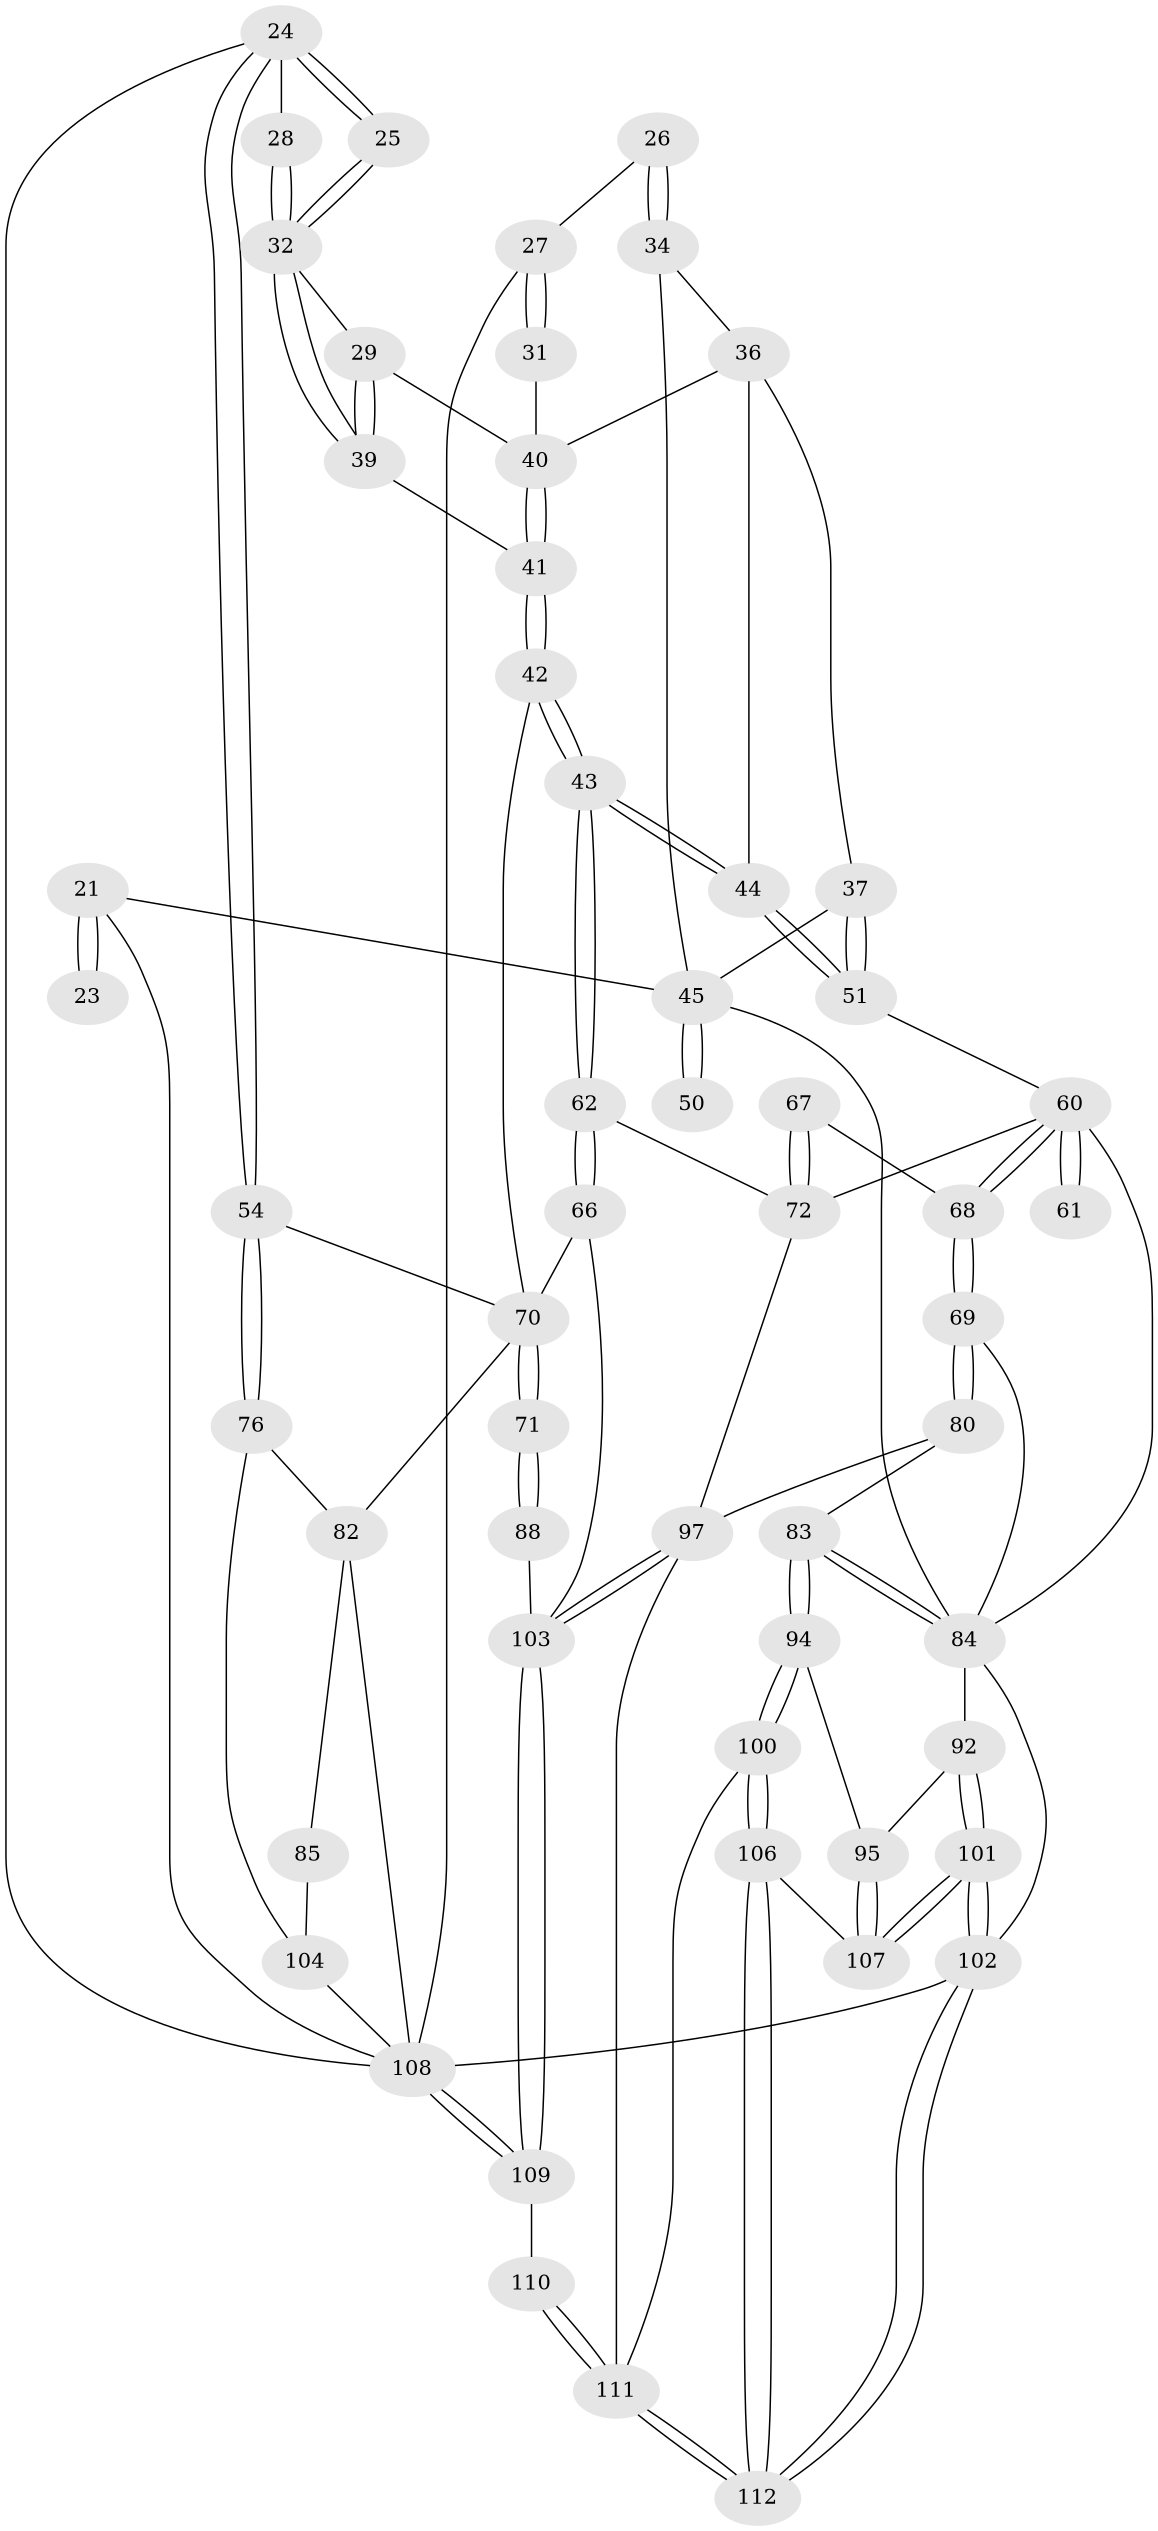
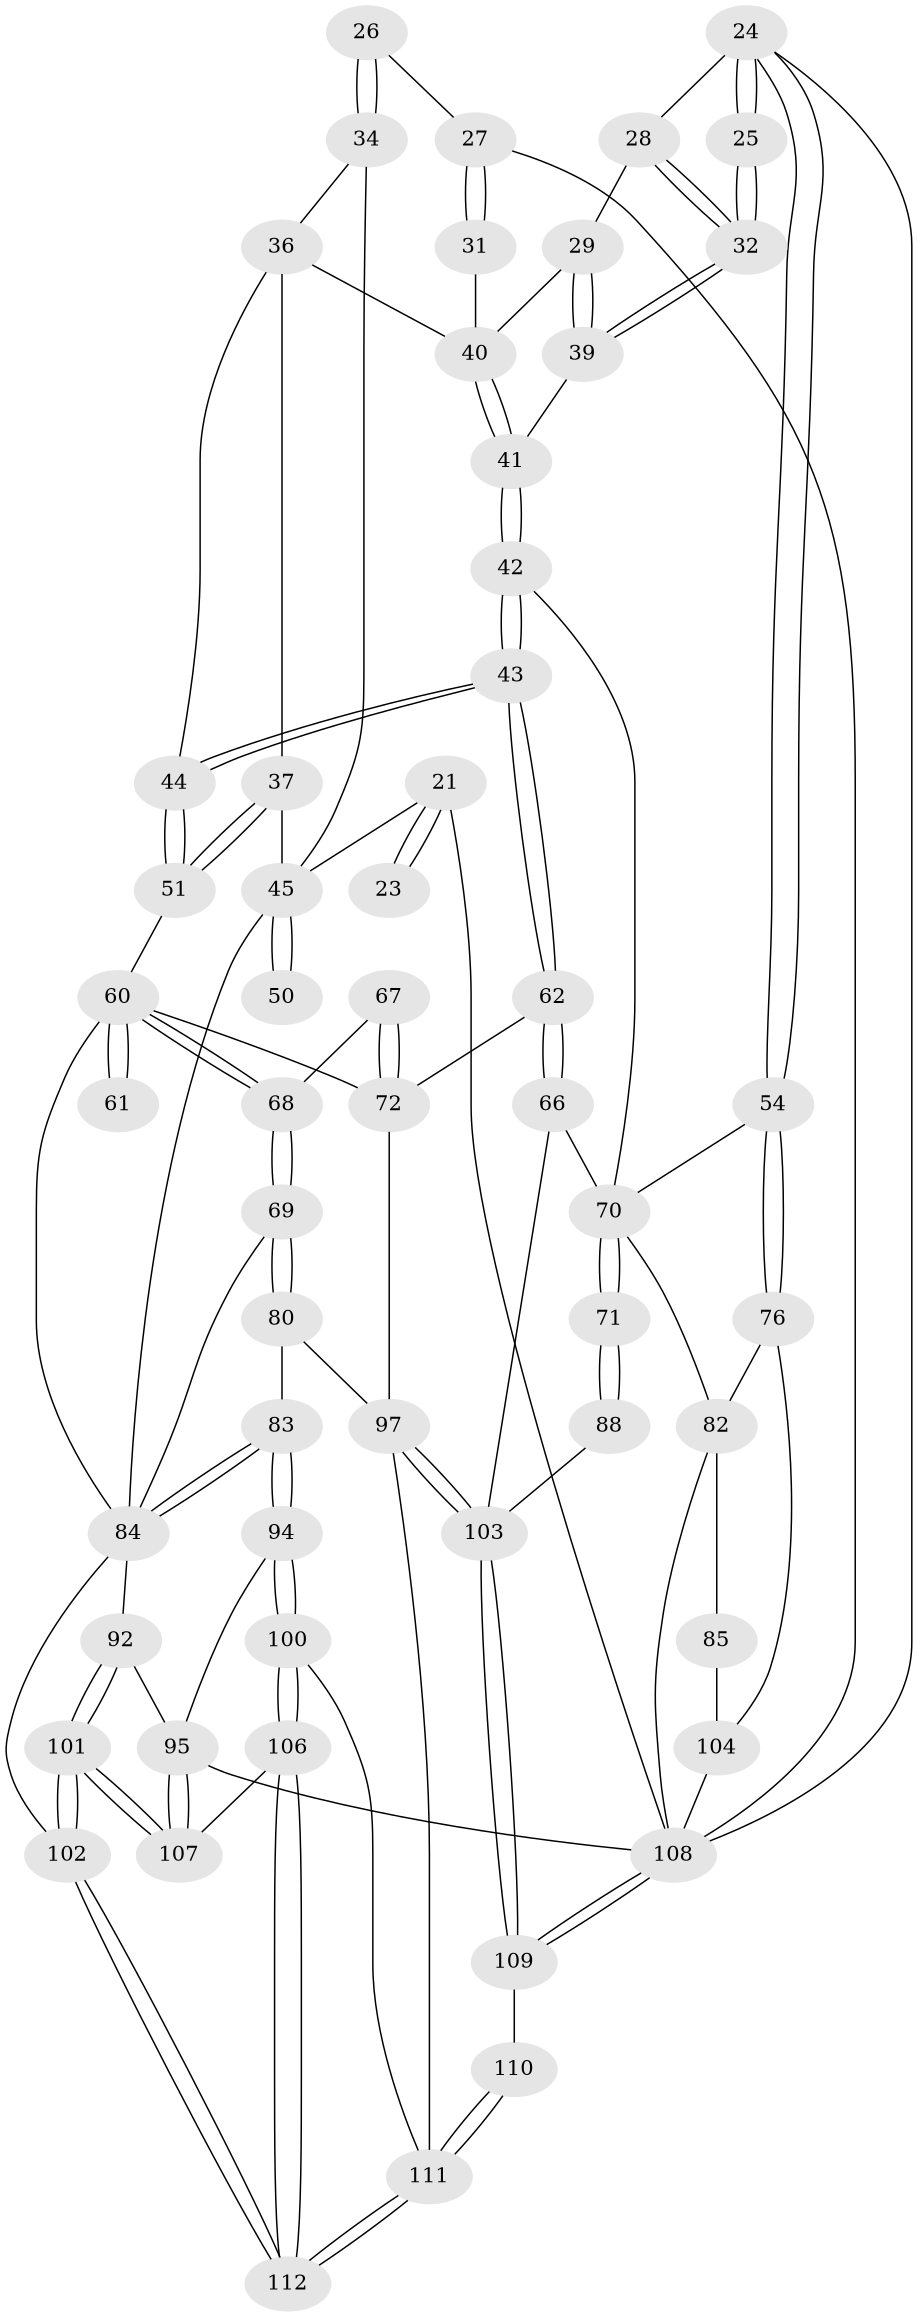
(323, 301) -> (614, 188)
(703, 2037) -> (417, 1820)
